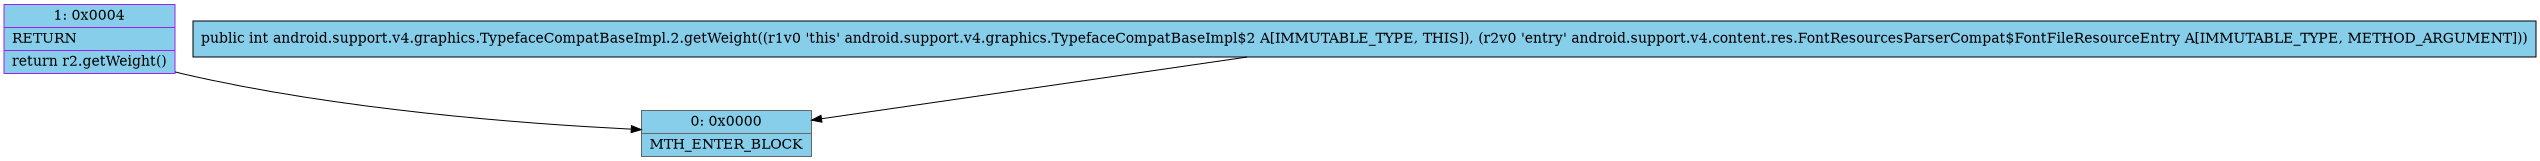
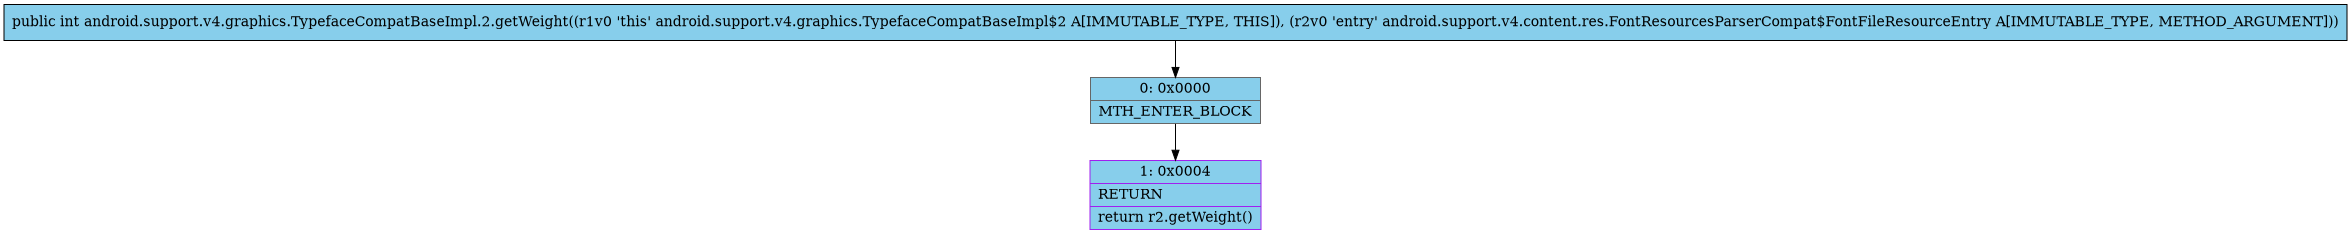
(402, 110) -> (1176, 137)
